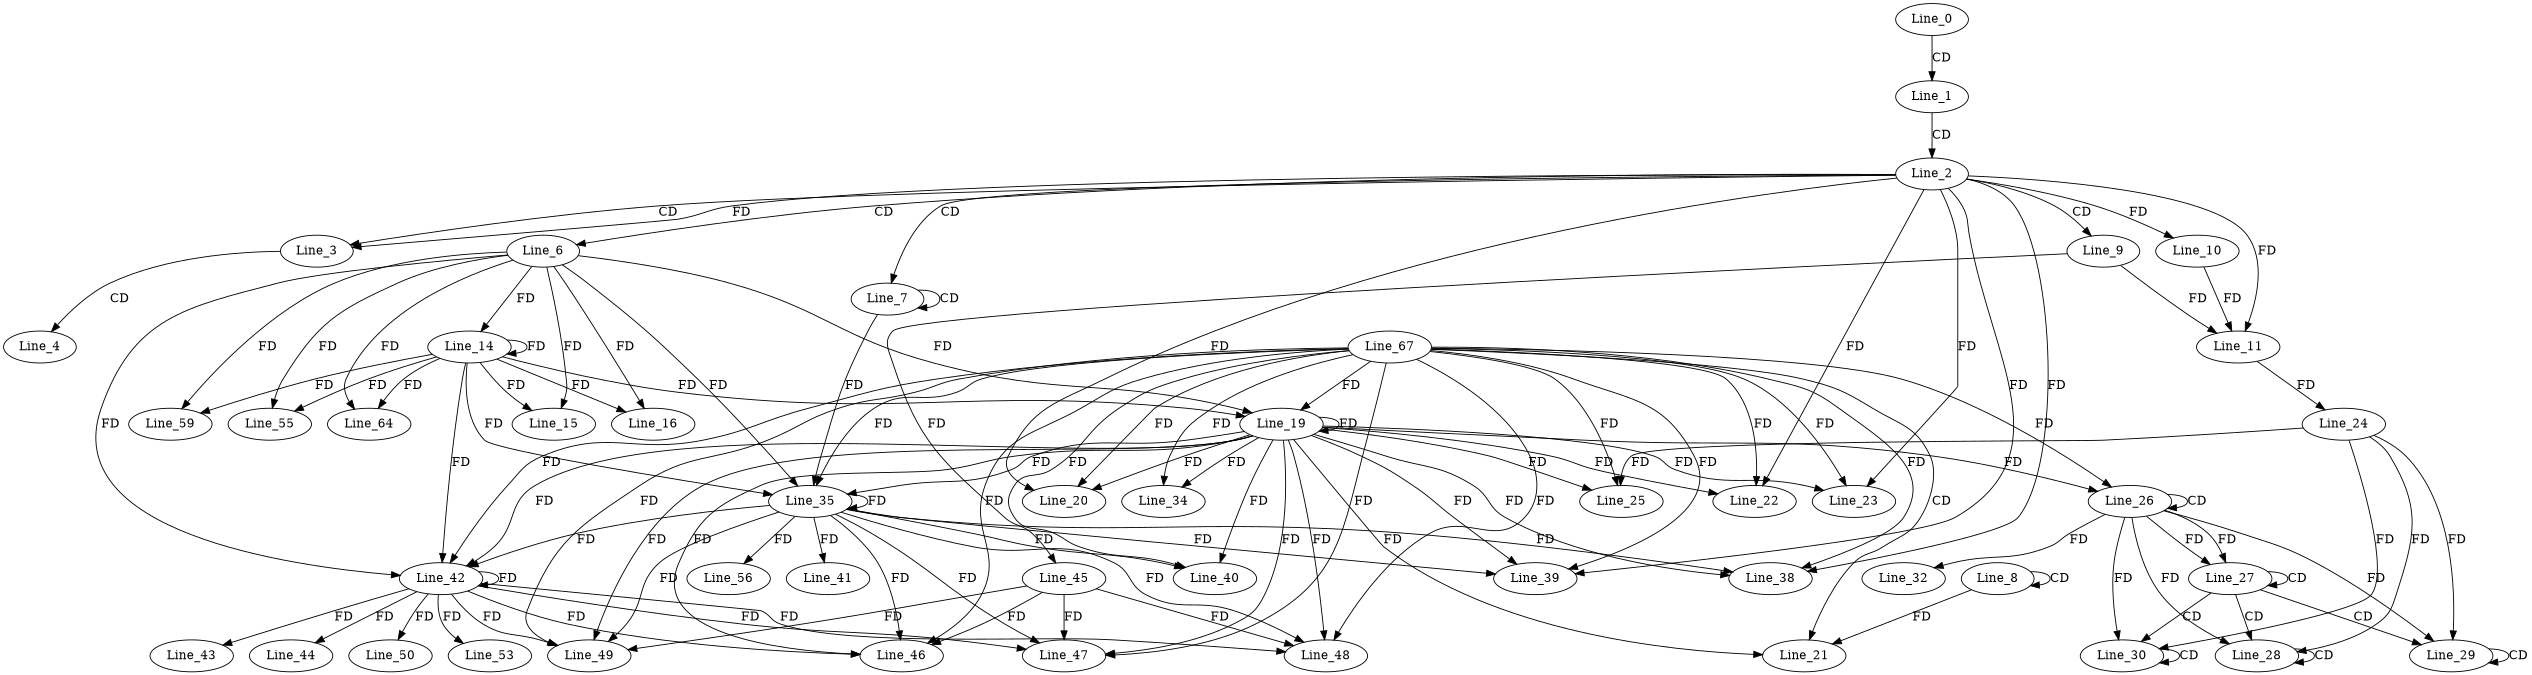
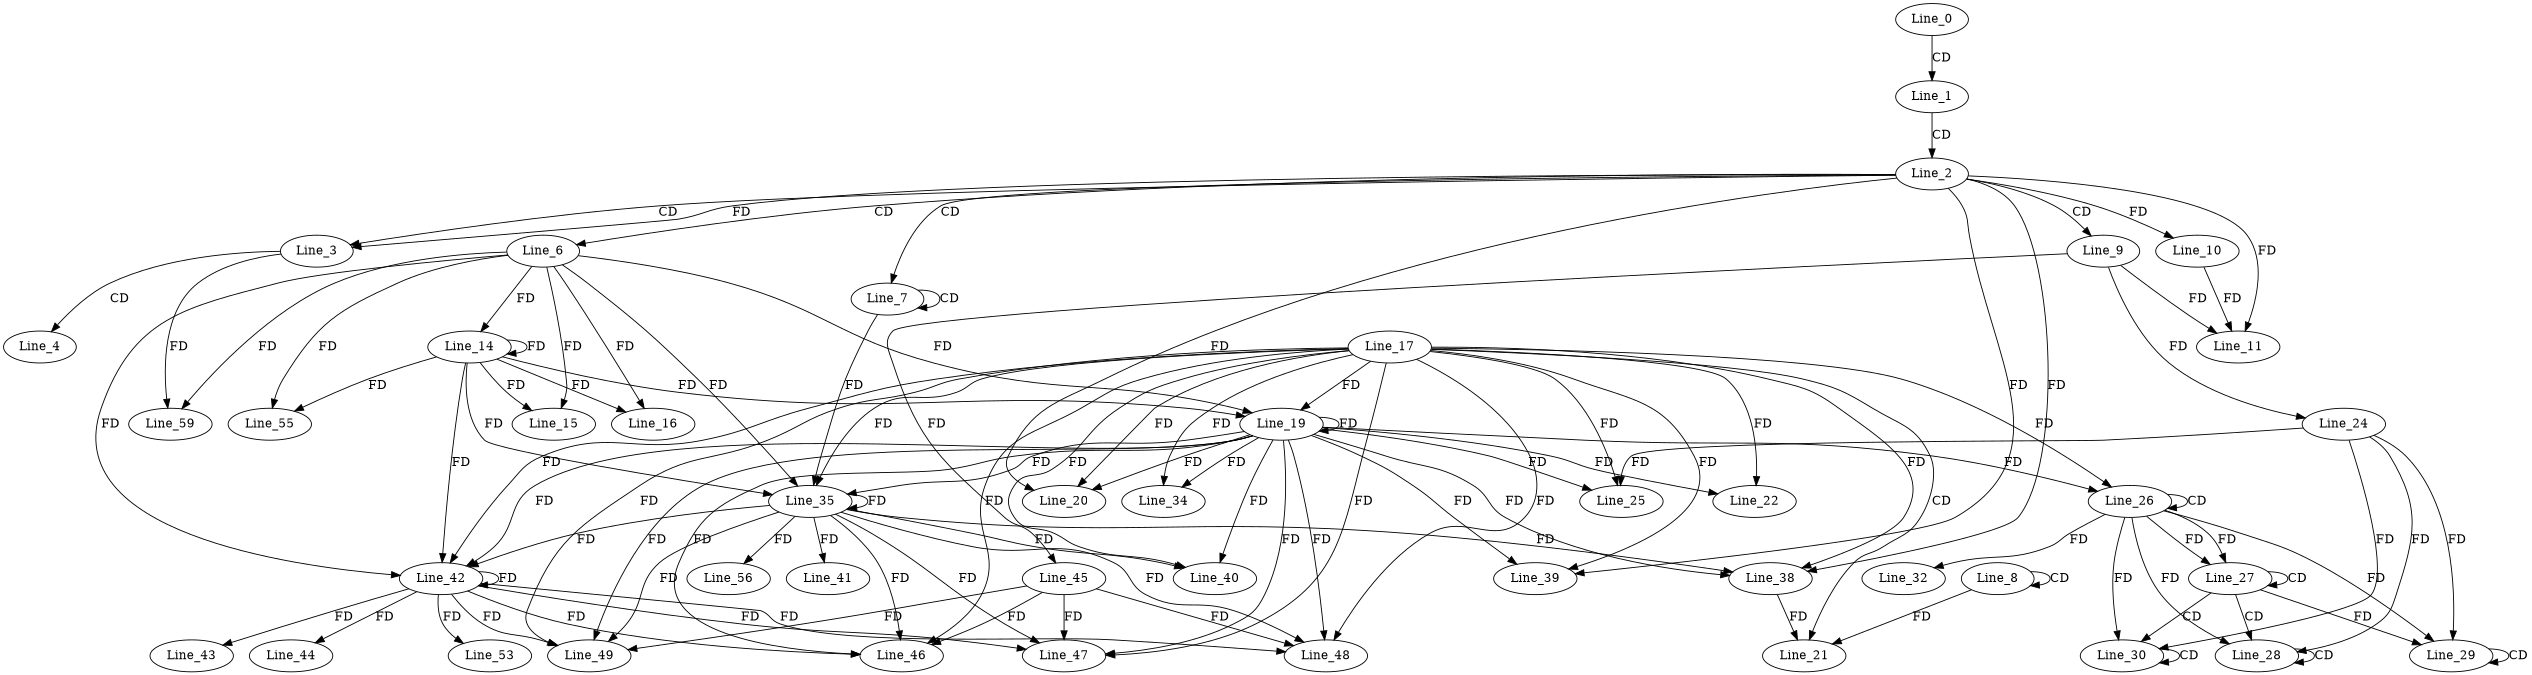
(1846, 334) -> none
(1390, 347) -> (1390, 347)
(320, 378) -> (185, 296)
(2287, 383) -> (2179, 370)
(369, 424) -> none
(1854, 501) -> none
(1166, 543) -> none
(1494, 606) -> (1785, 613)
(2363, 617) -> (2363, 617)
(390, 656) -> none
